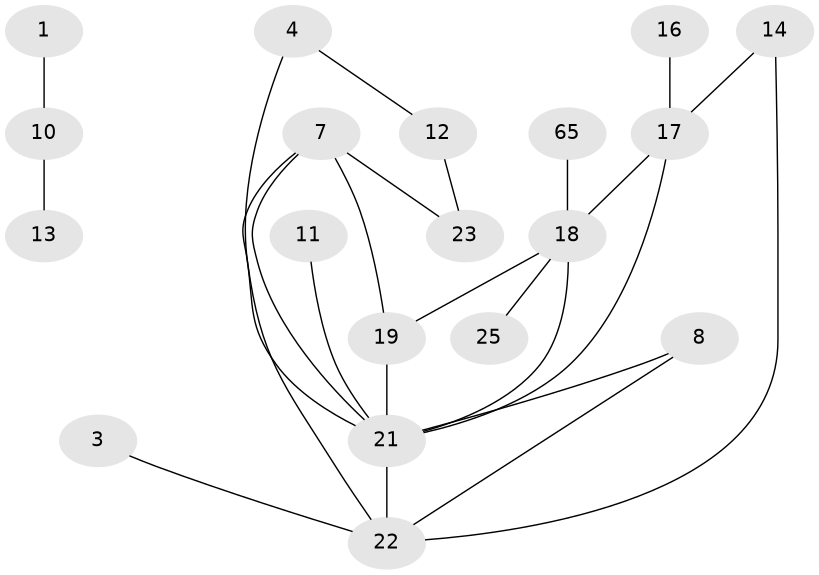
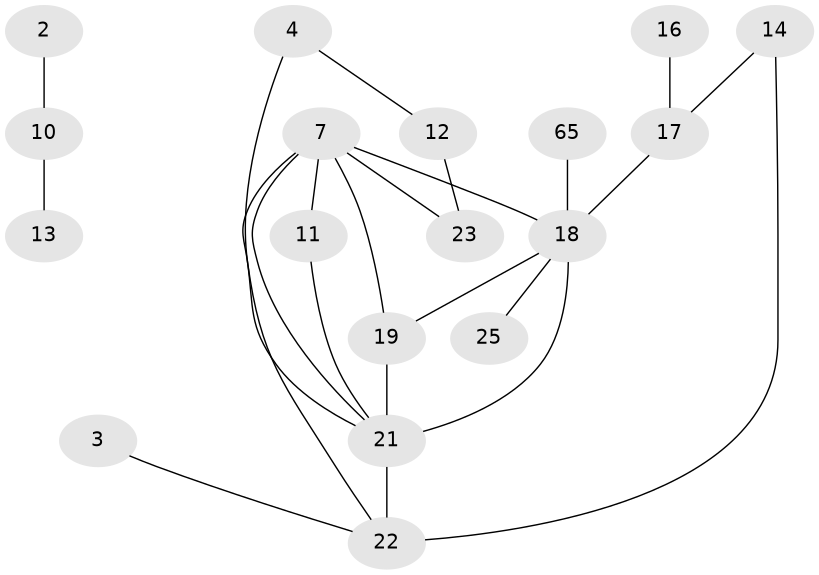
(44, 31) -> (44, 31)
none -> (442, 181)
none -> (315, 185)
(700, 338) -> none
(592, 340) -> none
